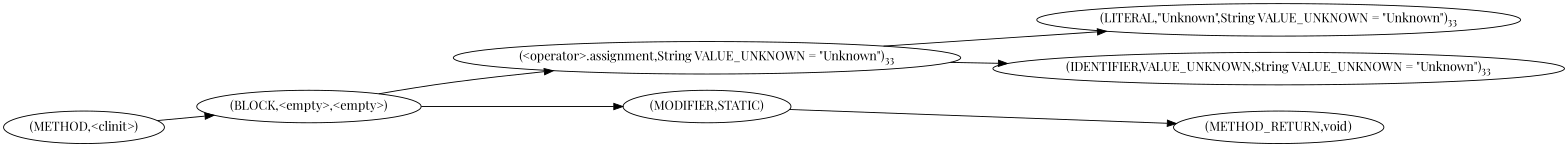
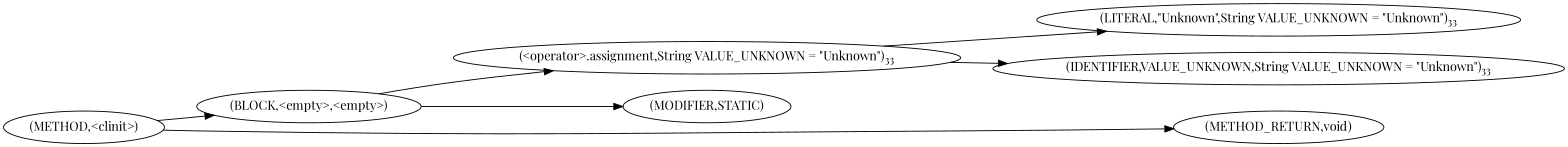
(978, 116) -> (664, 133)
